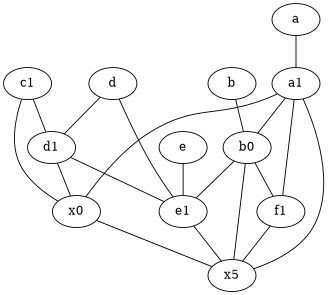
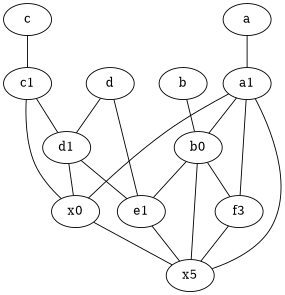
none -> (28, 20)
(183, 148) -> none
(281, 212) -> (239, 212)
